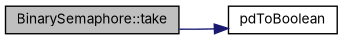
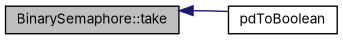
(197, 29) -> (211, 11)
